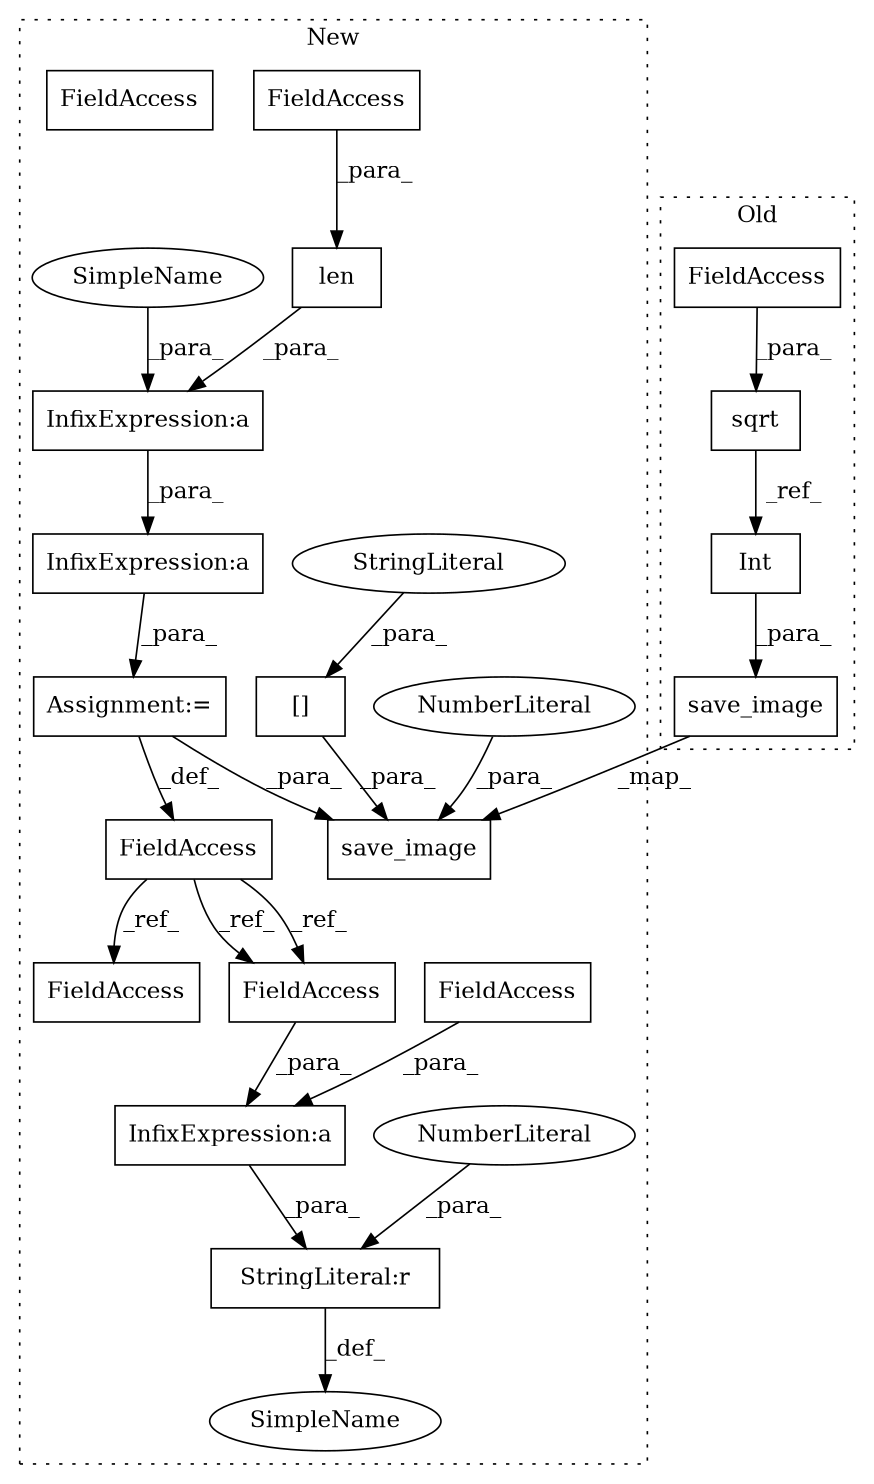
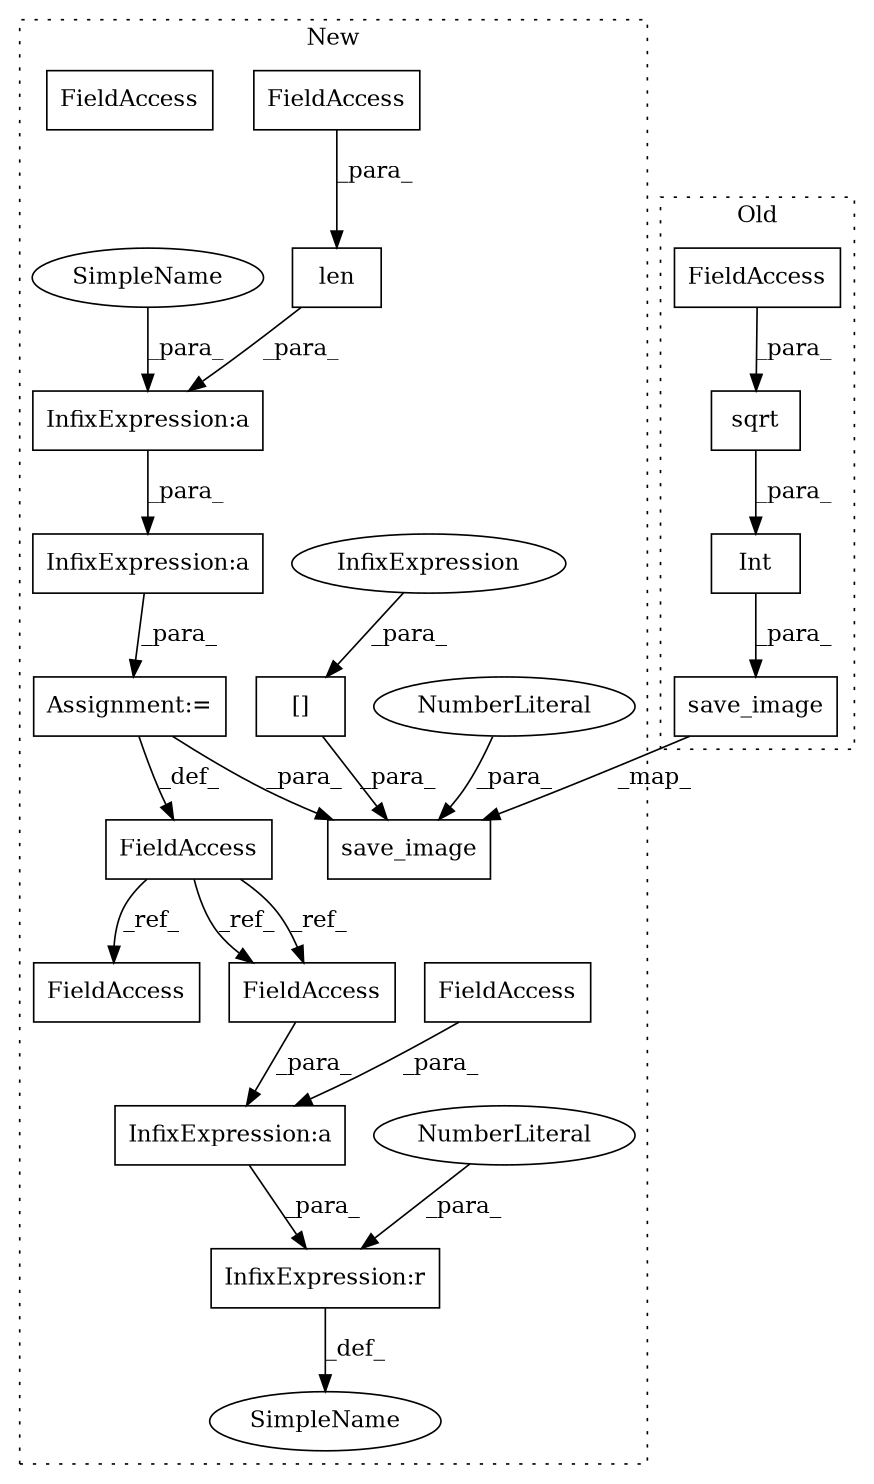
(794, 492) -> (794, 492)
(429, 564) -> (429, 564)
(325, 1278) -> (325, 1278)
